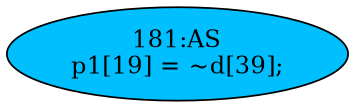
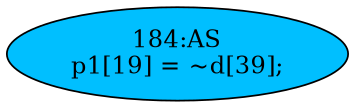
(177, 54) -> (177, 54)
